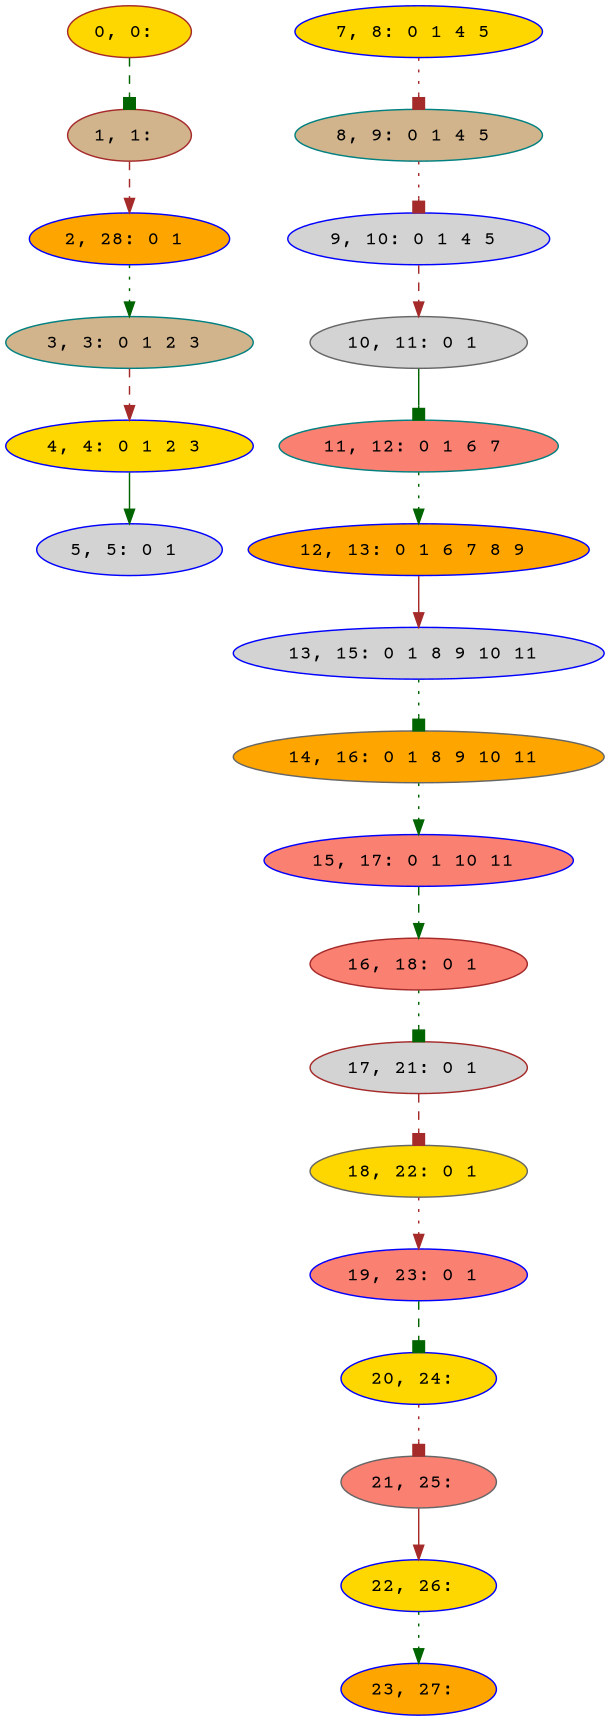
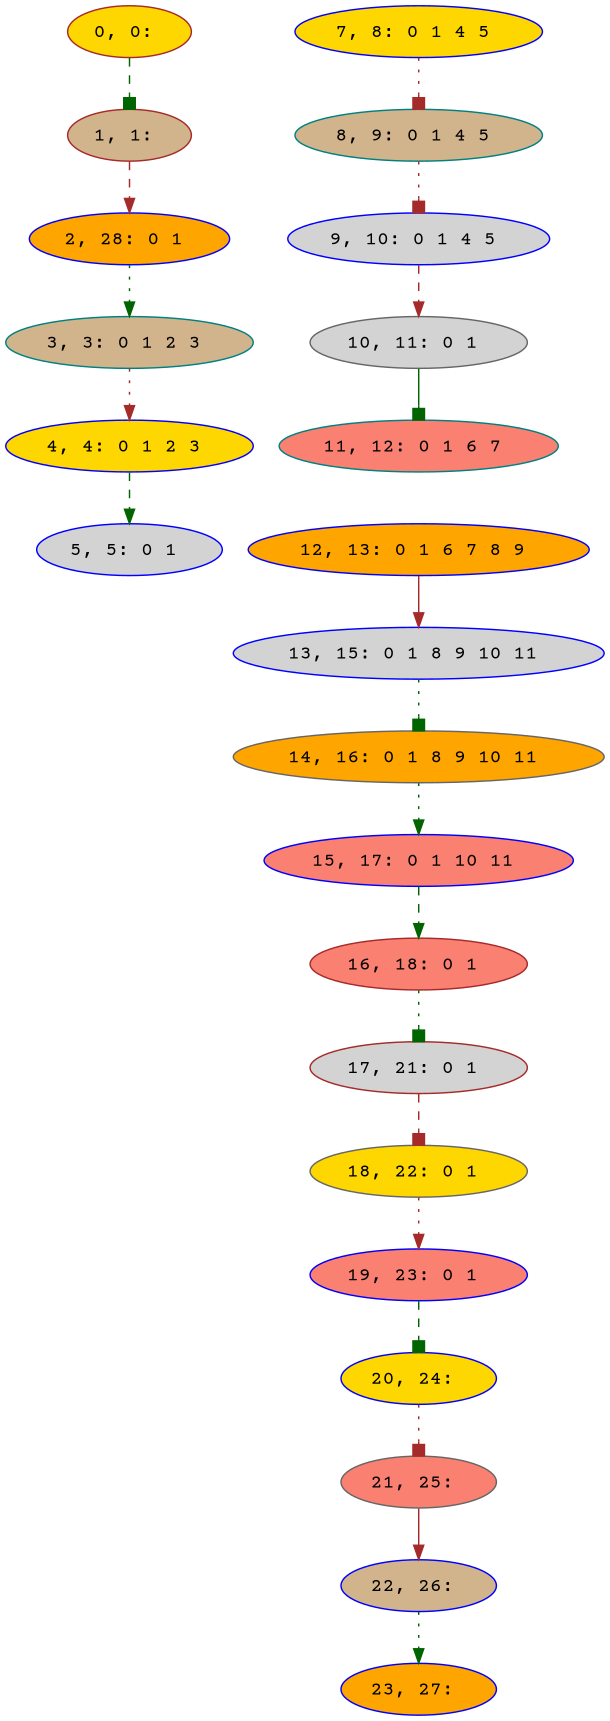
(130, 387) -> (130, 387)
(130, 491) -> (130, 491)
(419, 491) -> none
(419, 1586) -> (419, 1586)
